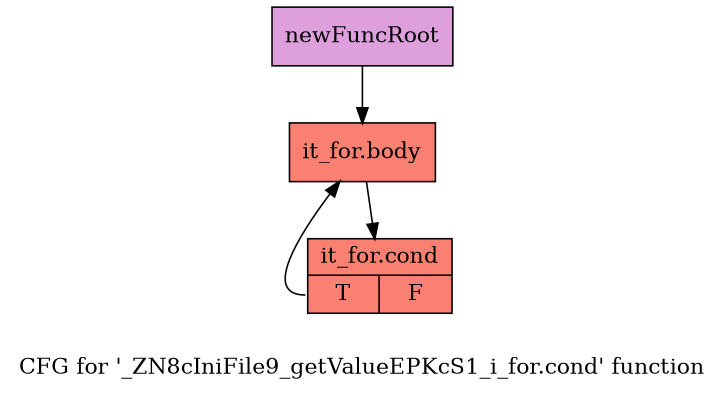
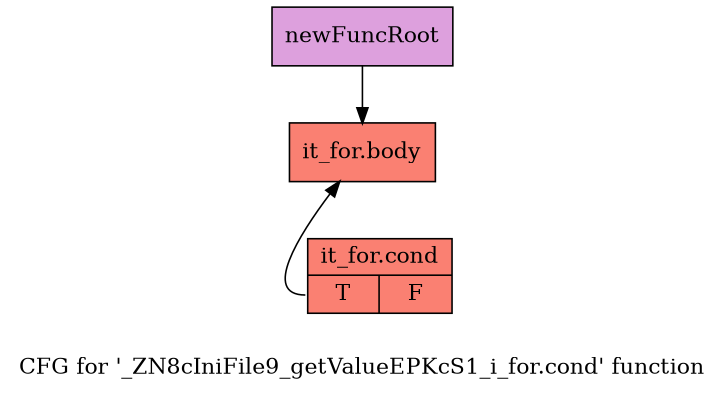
(369, 202) -> none
